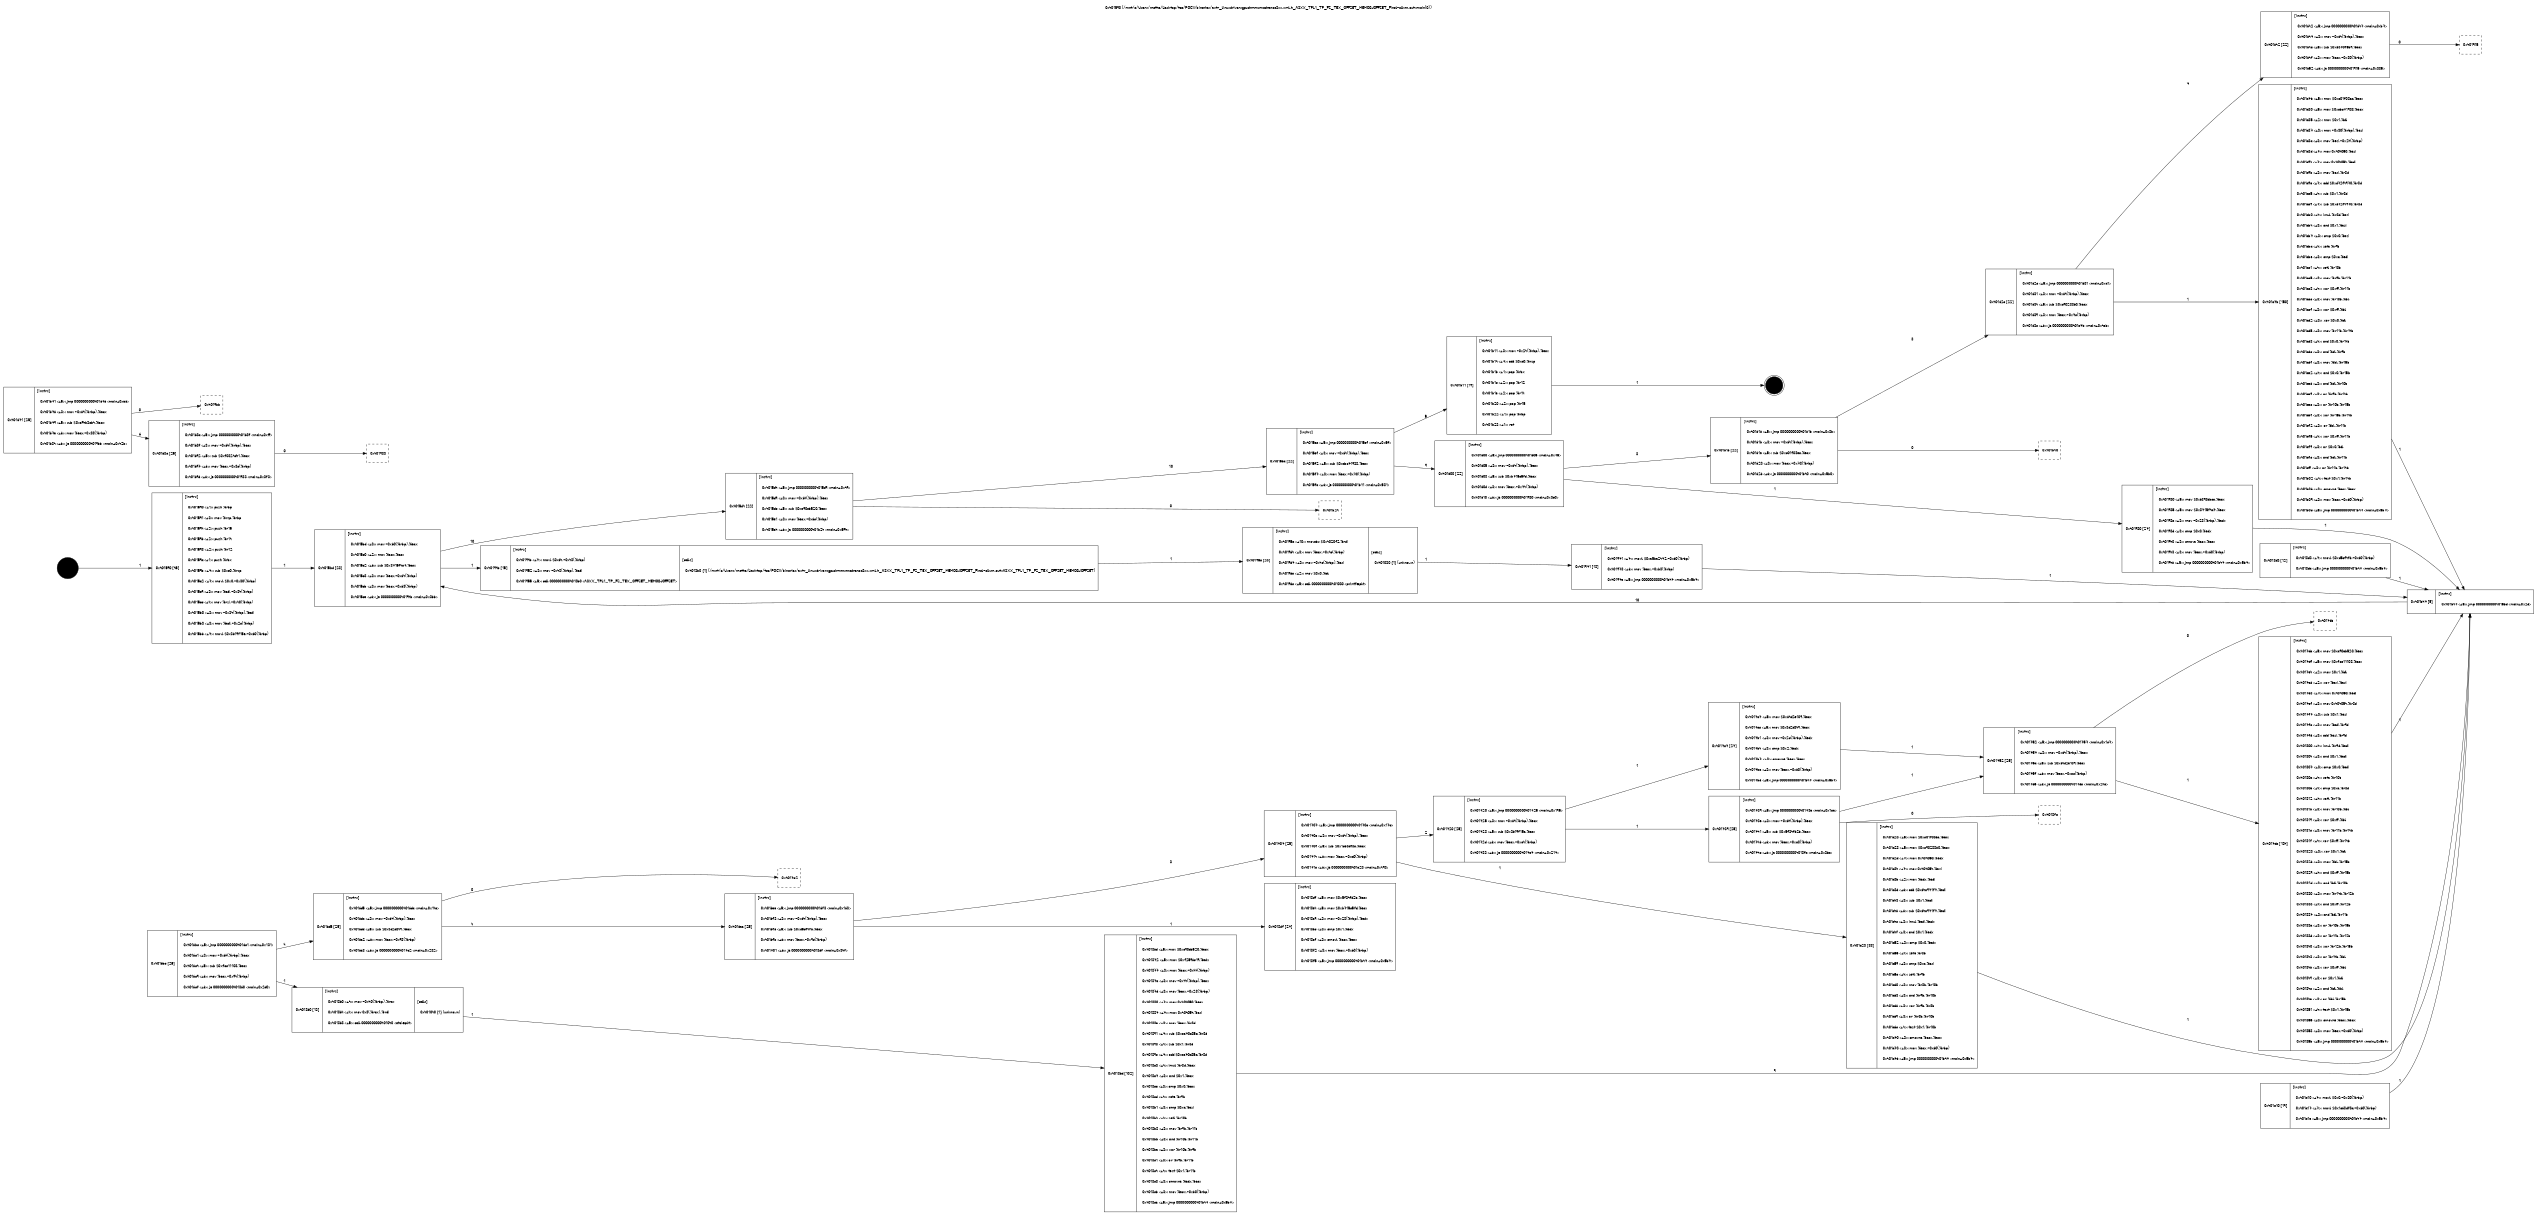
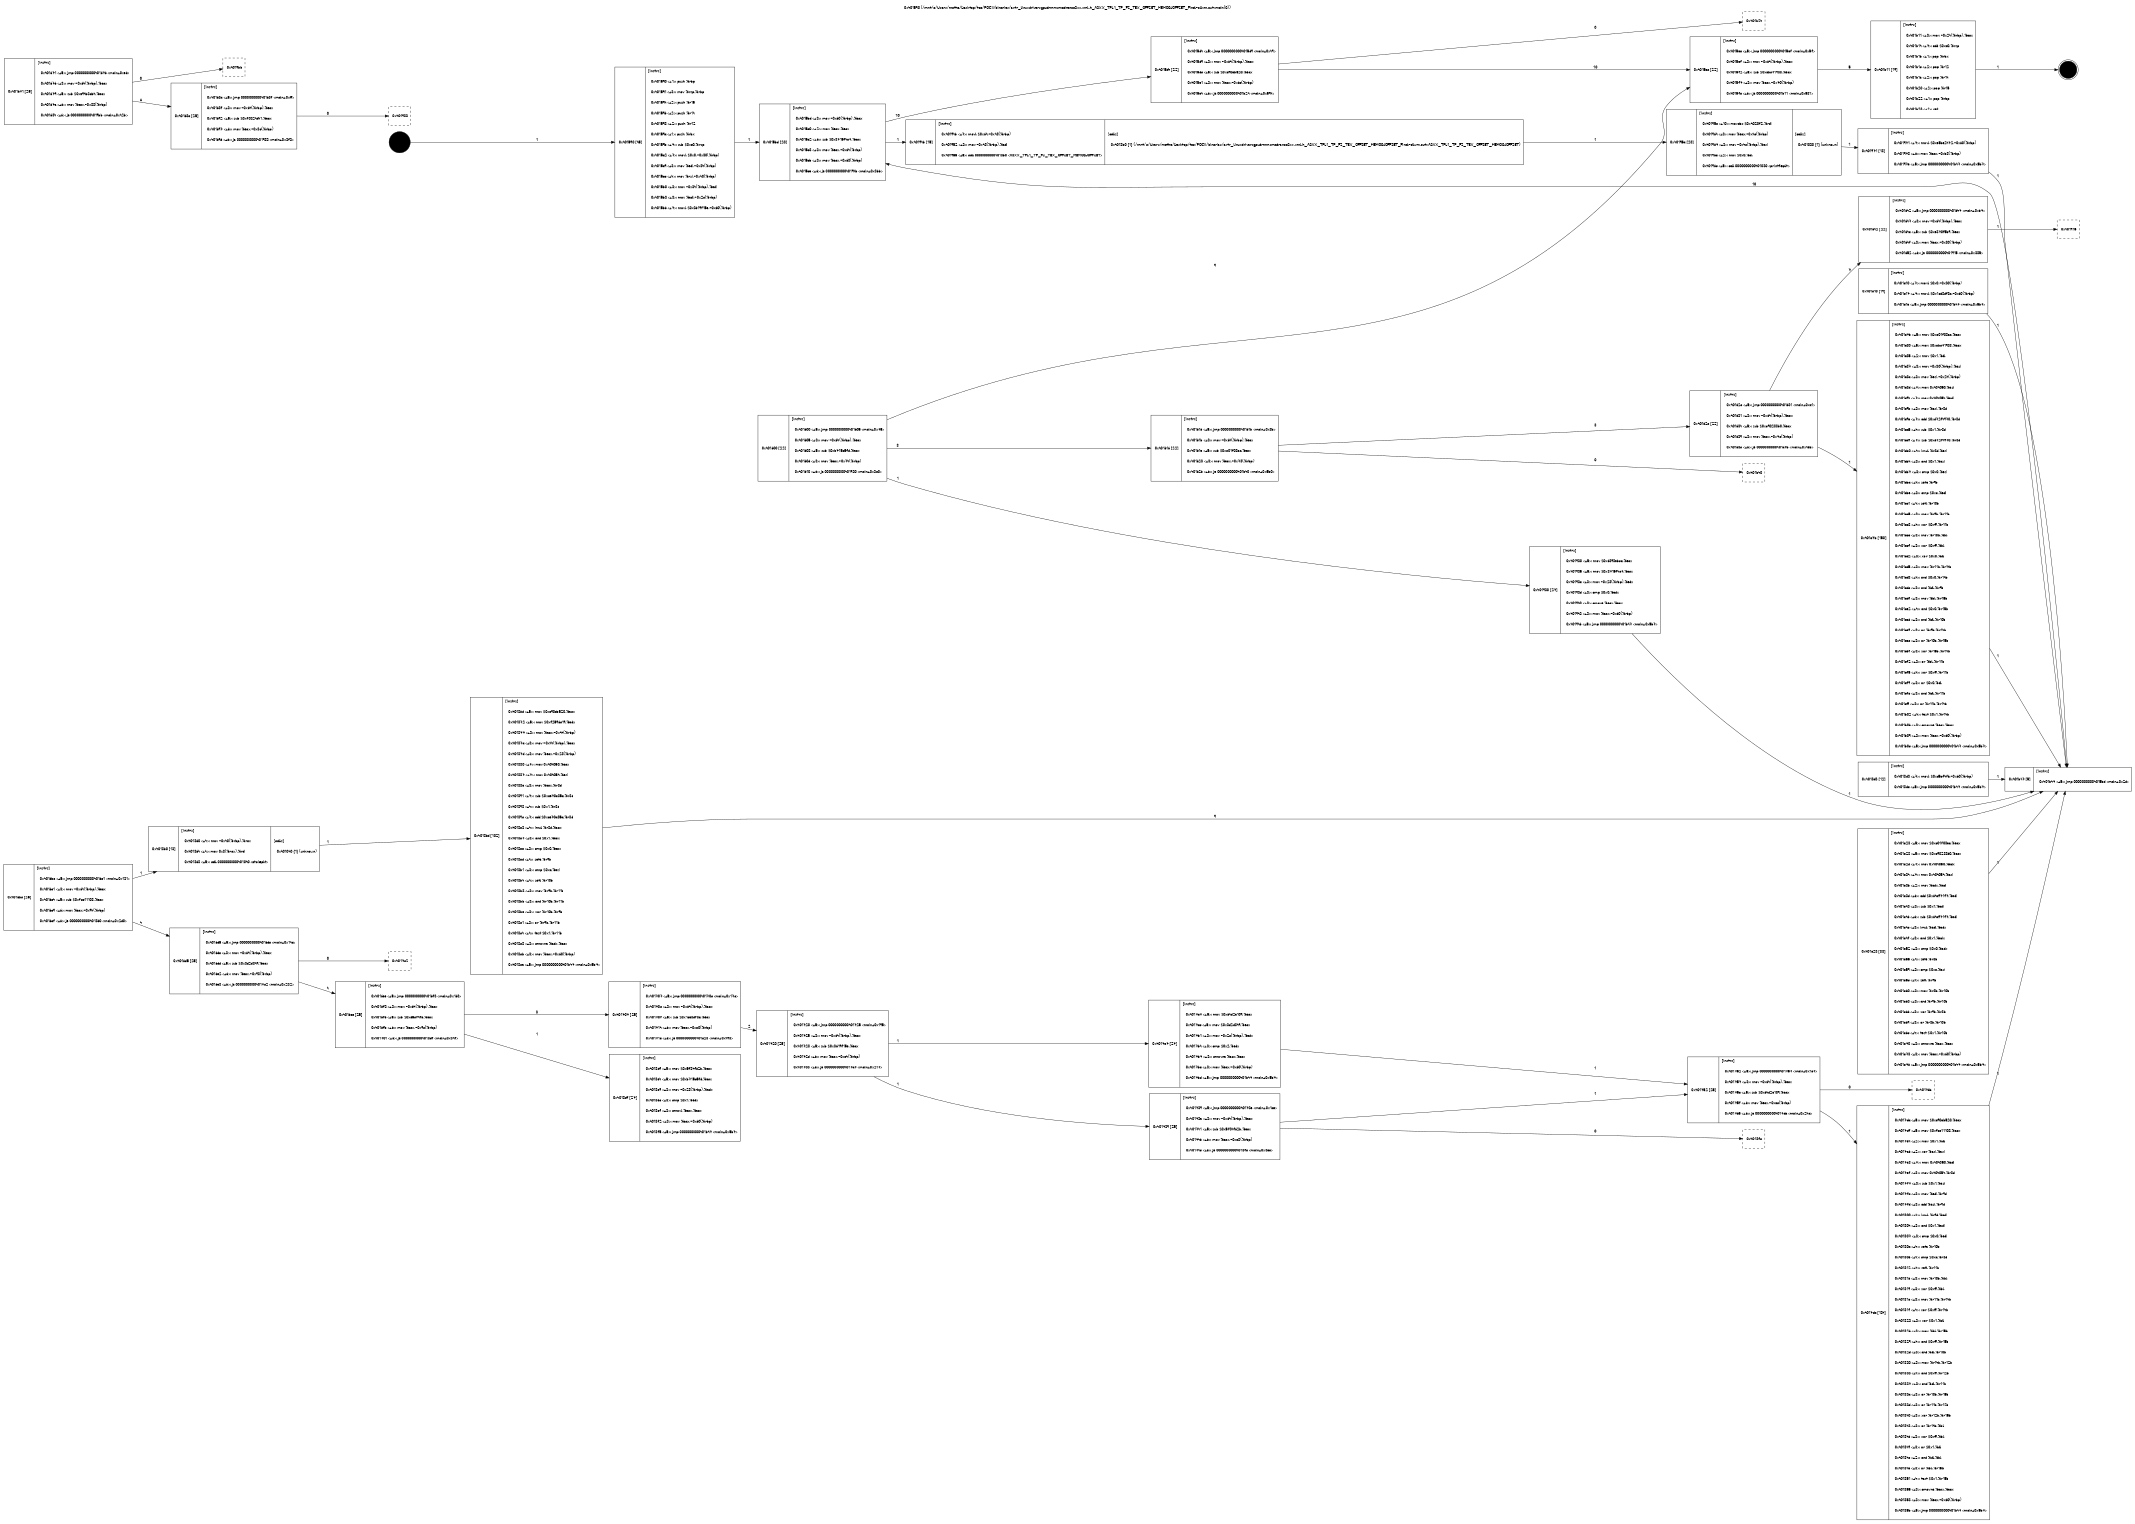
(2399, 42) -> (1997, 227)
(1413, 467) -> (1331, 330)
(1619, 904) -> none
